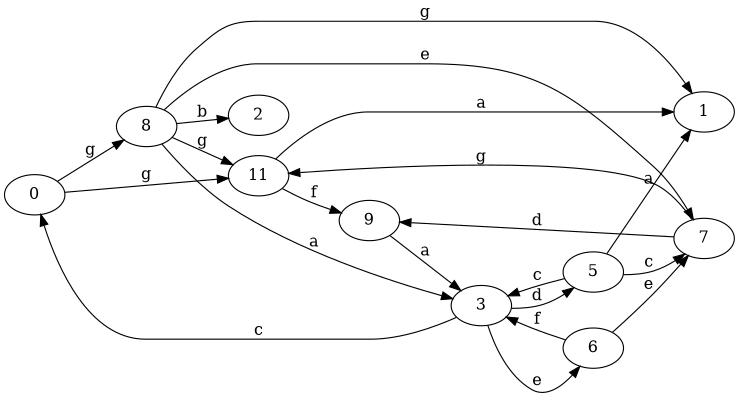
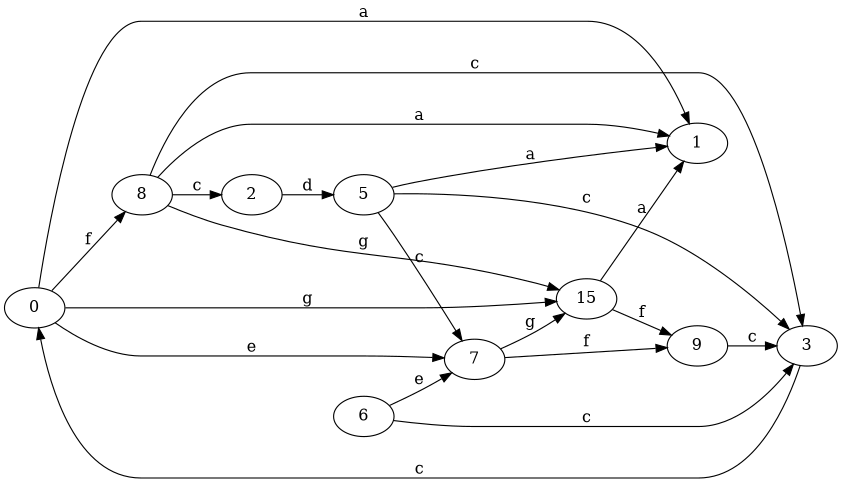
(425, 13) -> (419, 116)
none -> (287, 21)
(445, 64) -> (240, 356)
(203, 113) -> (197, 186)
(91, 151) -> (88, 240)
(259, 176) -> (587, 299)
(537, 221) -> (587, 342)
(314, 242) -> (475, 64)
(425, 251) -> (752, 338)
(539, 306) -> (302, 195)
(537, 320) -> (587, 418)
(519, 380) -> none
